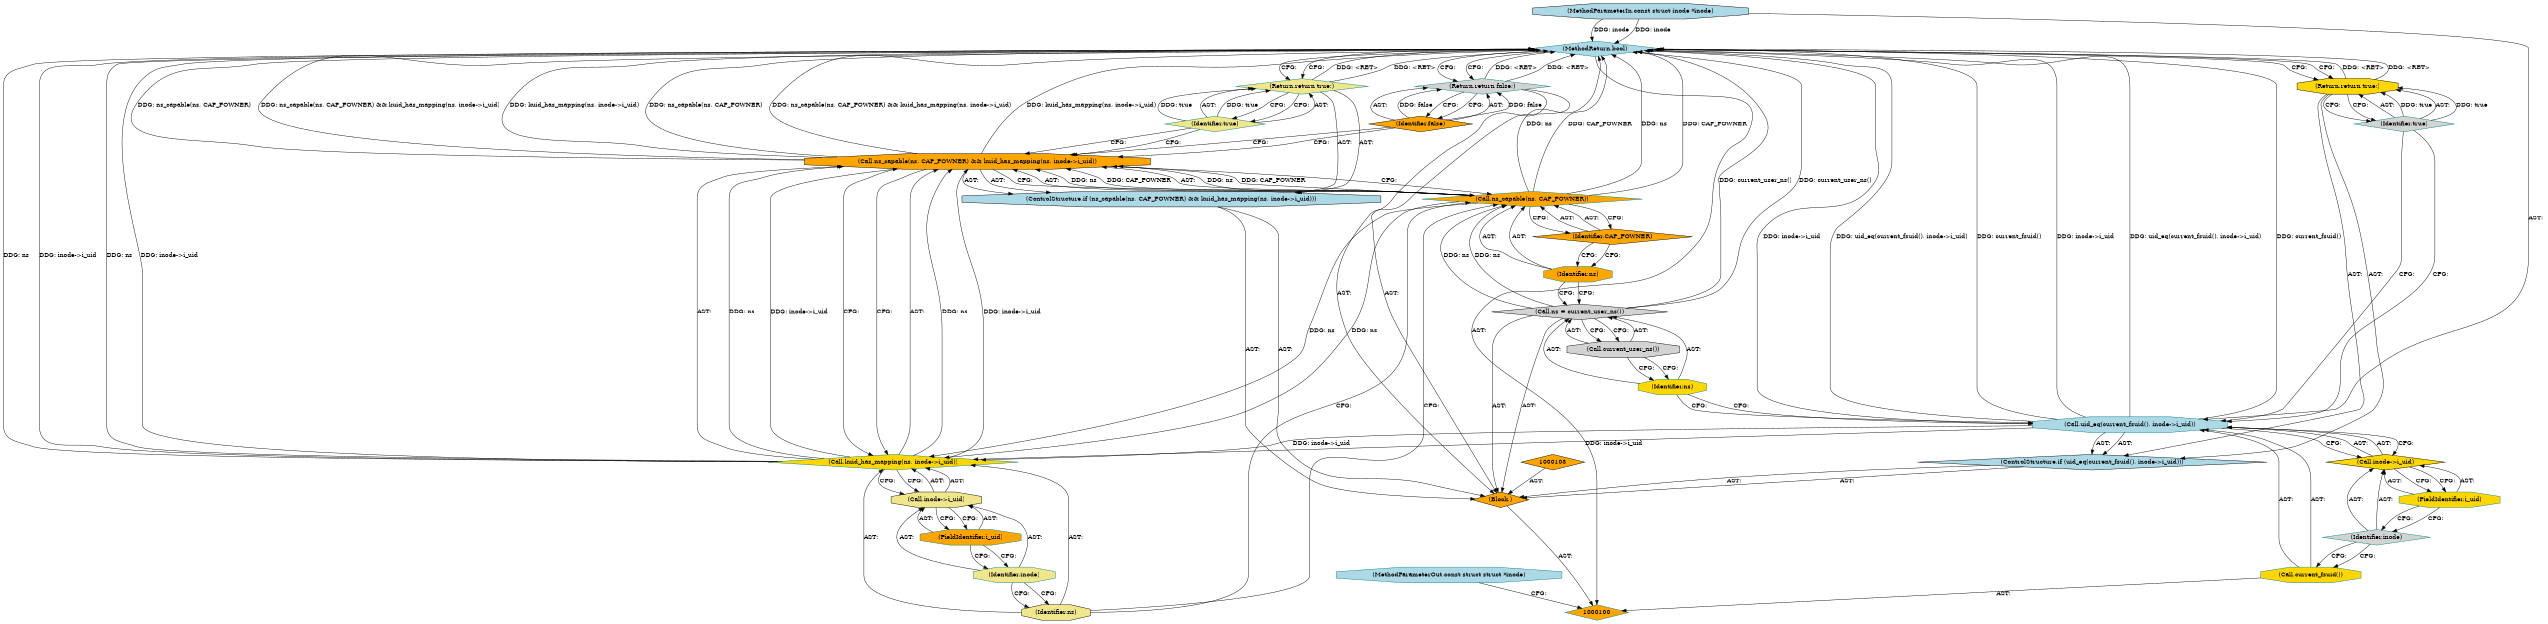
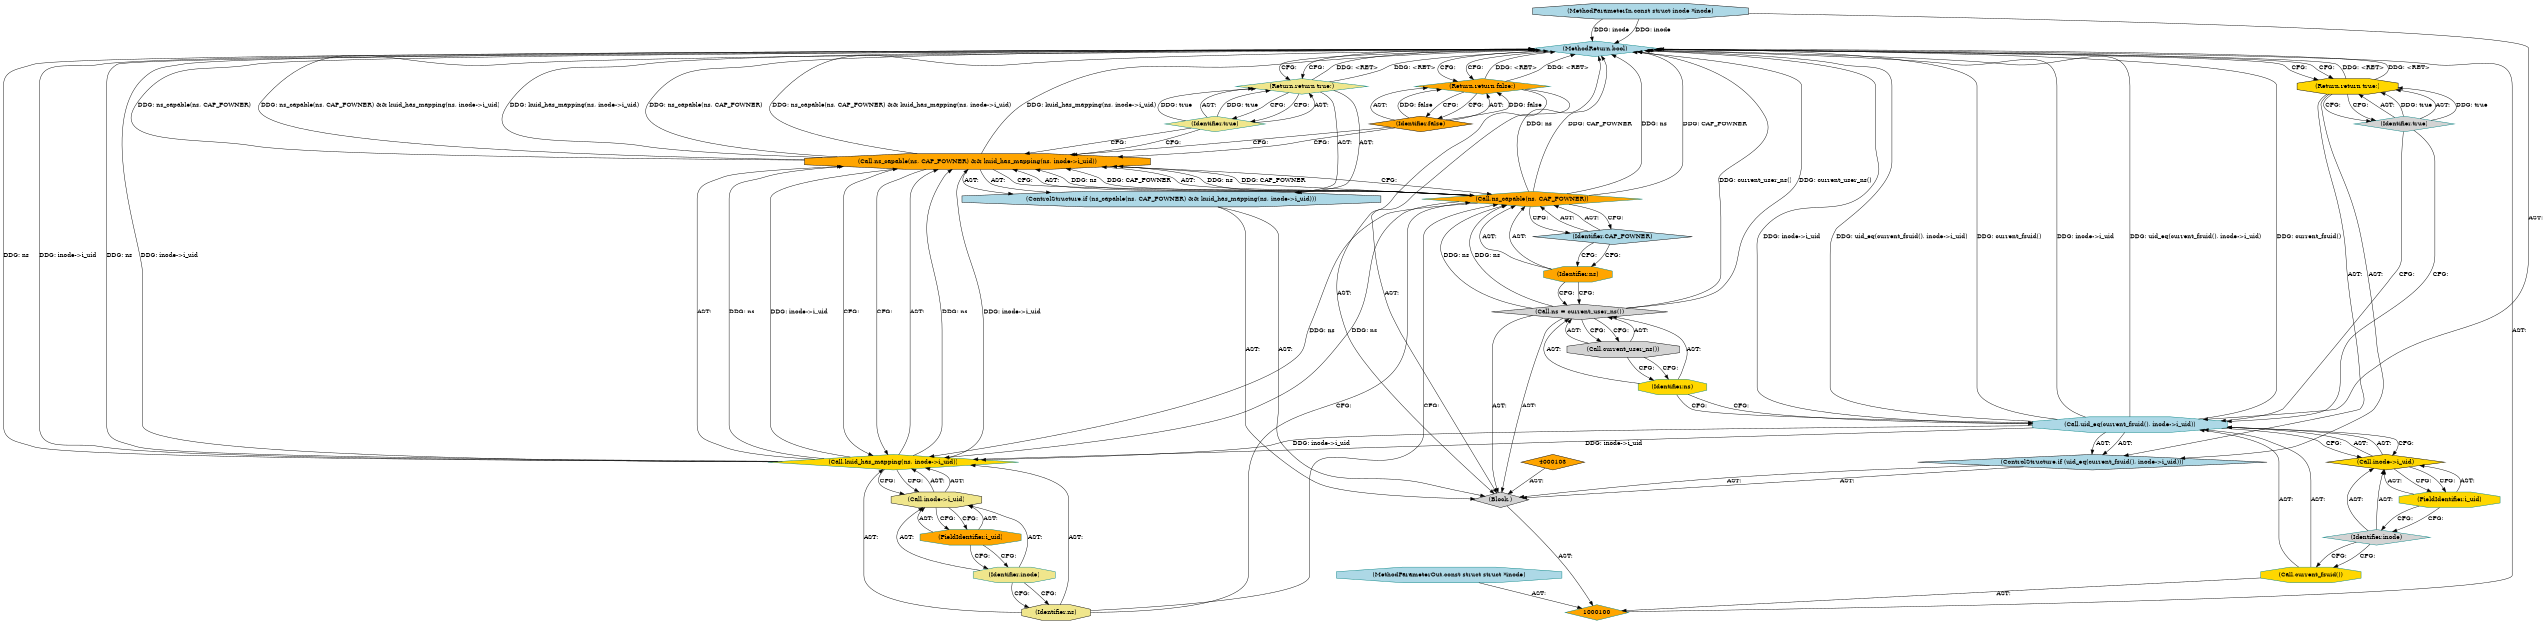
(1482, 86) -> (1482, 86)
(1612, 237) -> (1612, 237)
(1583, 286) -> (2512, 342)
(1553, 462) -> (1553, 462)
(1501, 500) -> (1501, 500)
(1540, 594) -> (1540, 594)
